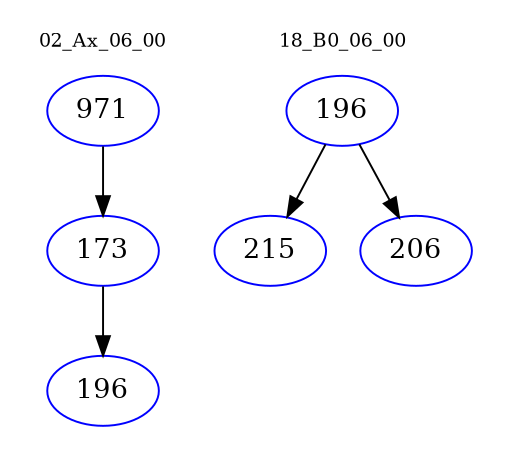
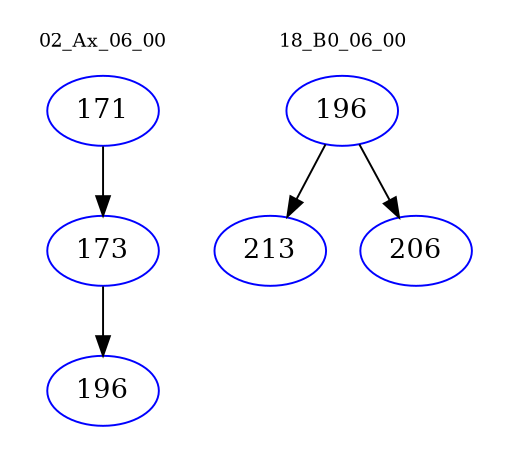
(103, 111) -> (103, 111)
(270, 251) -> (270, 251)
